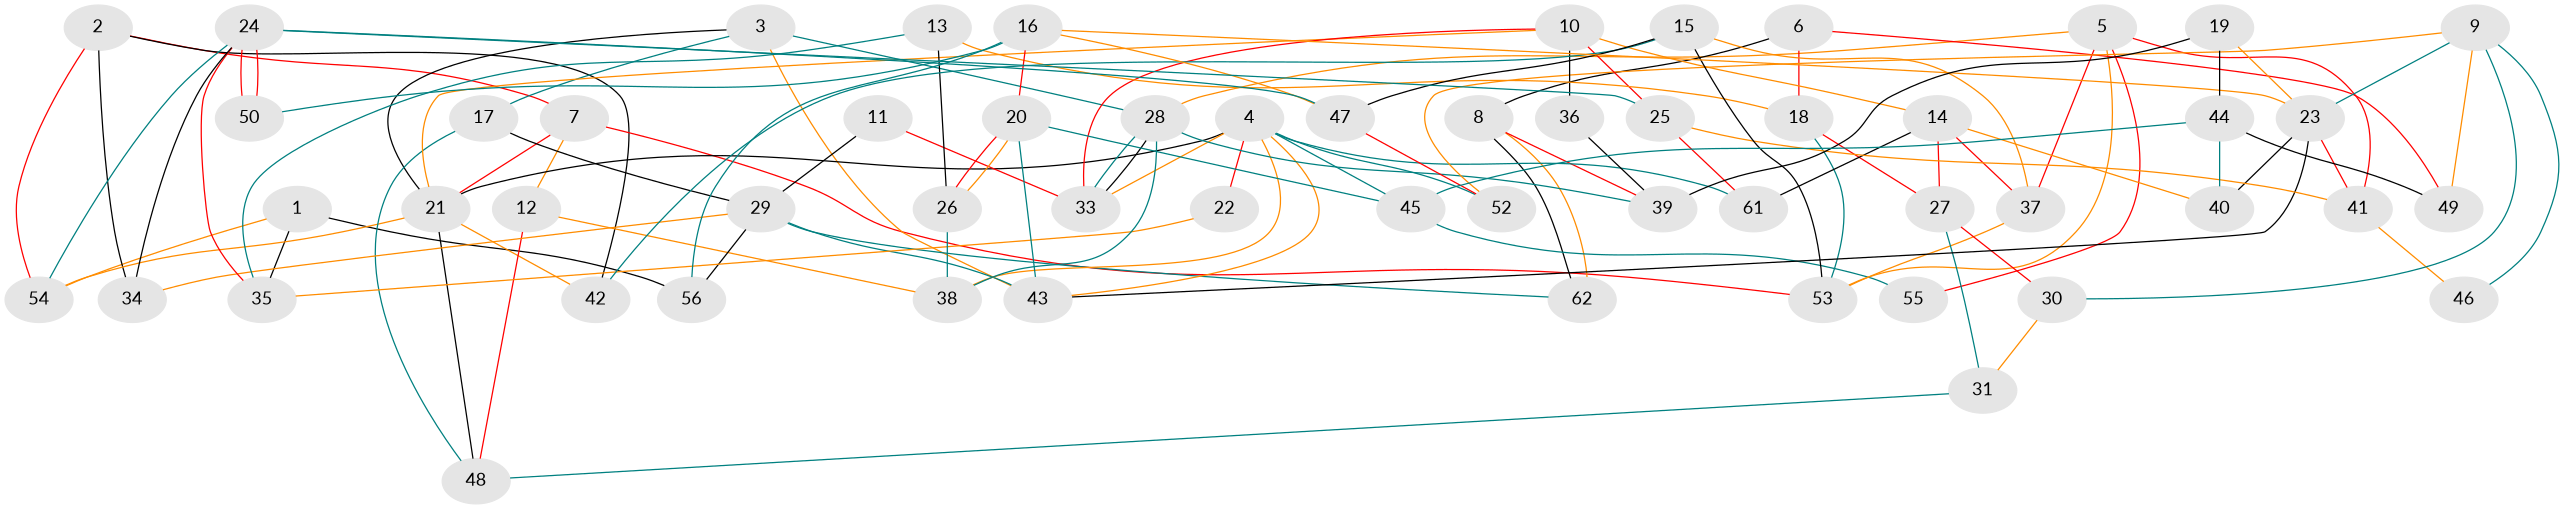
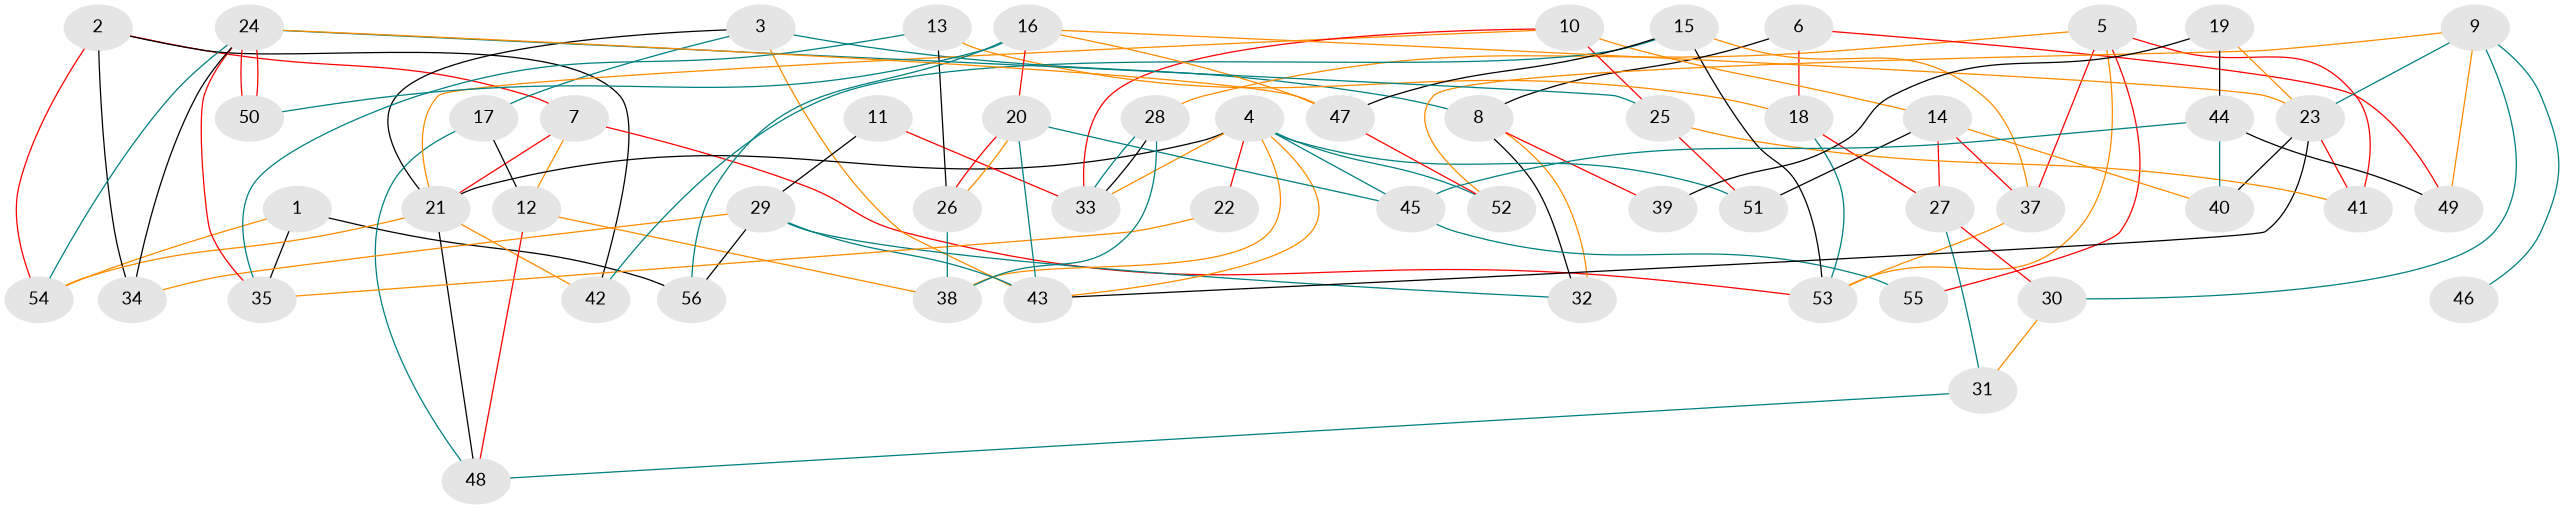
(801, 55) -> (801, 55)
(983, 78) -> (1121, 70)
(1570, 118) -> none
(1360, 169) -> none
(635, 176) -> (502, 157)
(1754, 209) -> (1754, 209)
(2411, 254) -> none
(1582, 300) -> (1582, 300)
